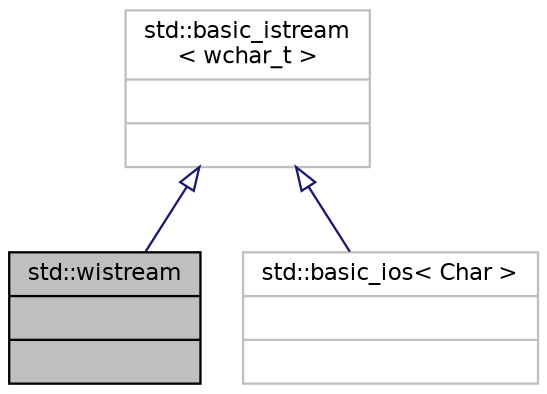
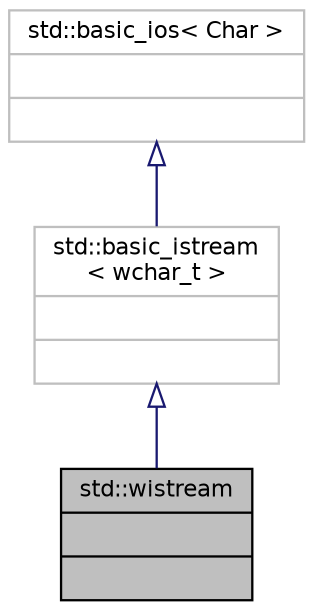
(329, 219) -> (157, 196)
